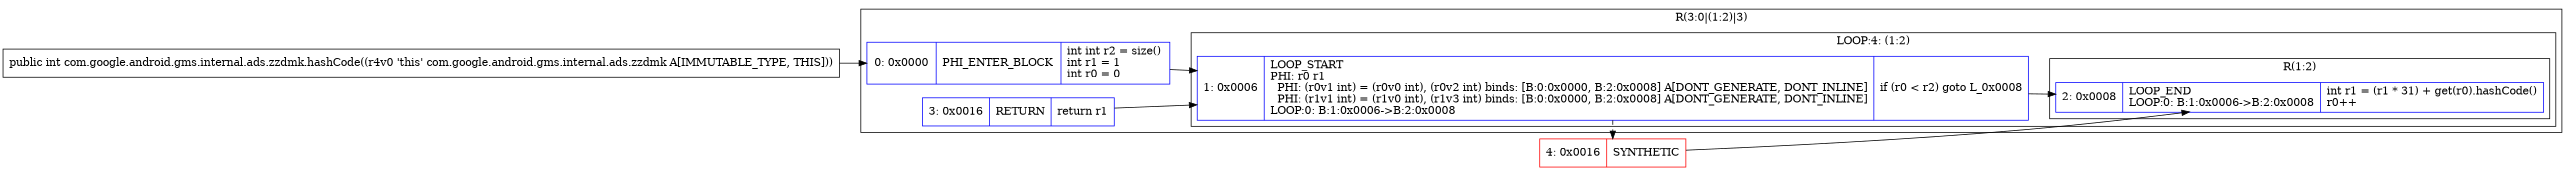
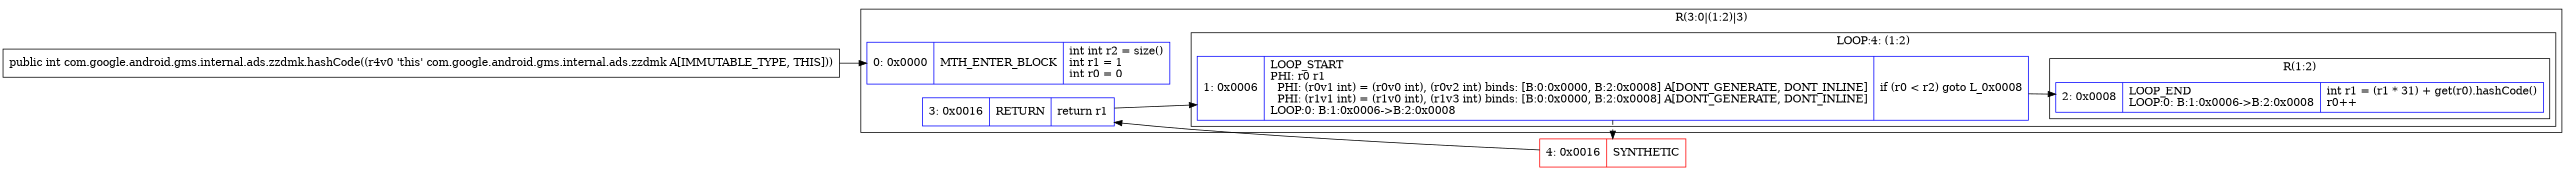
(997, 63) -> (999, 63)
(1180, 70) -> none
(1922, 137) -> (1331, 139)
